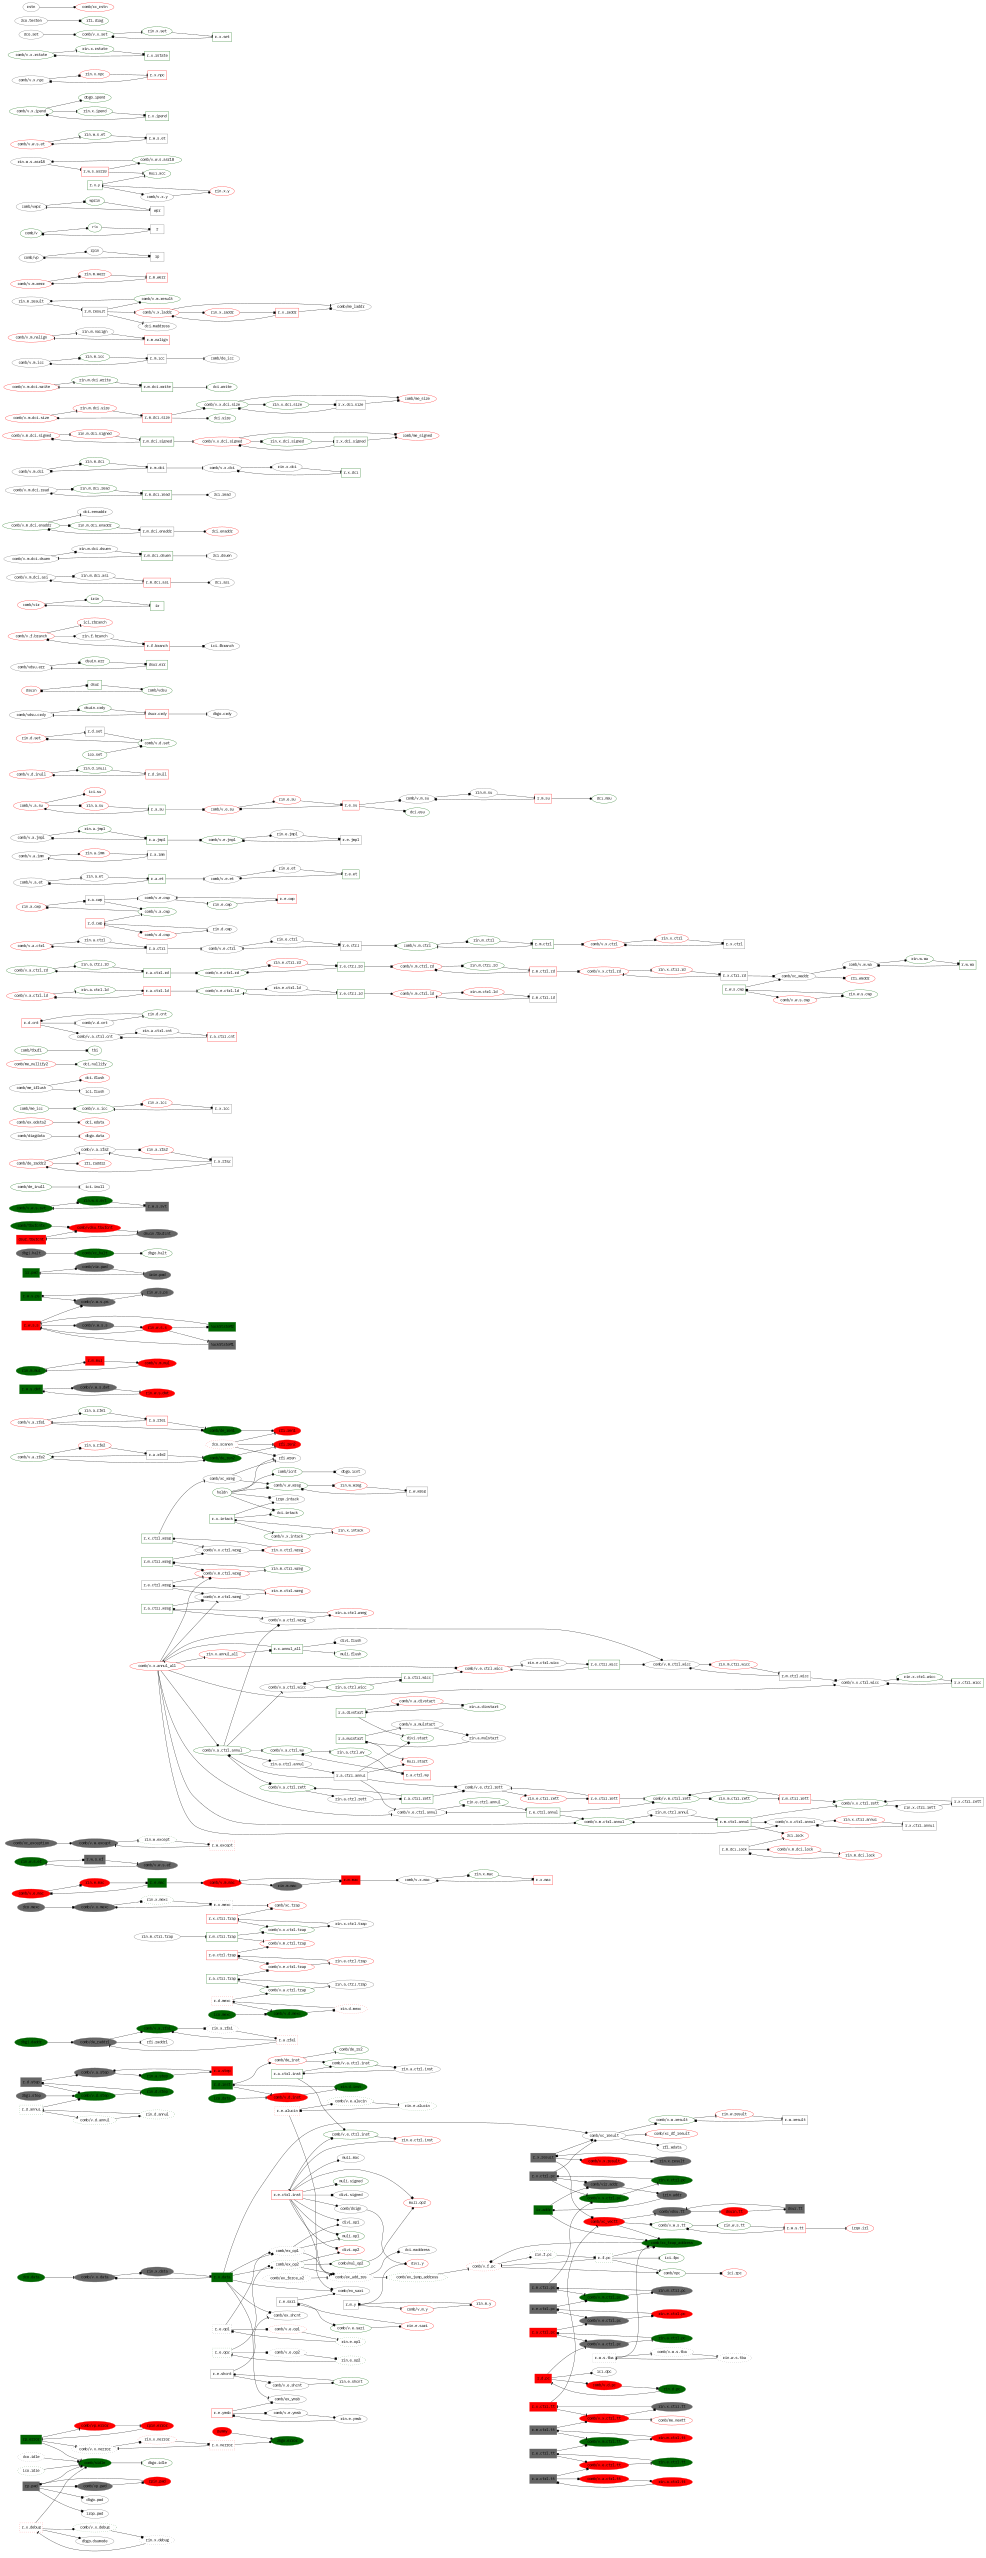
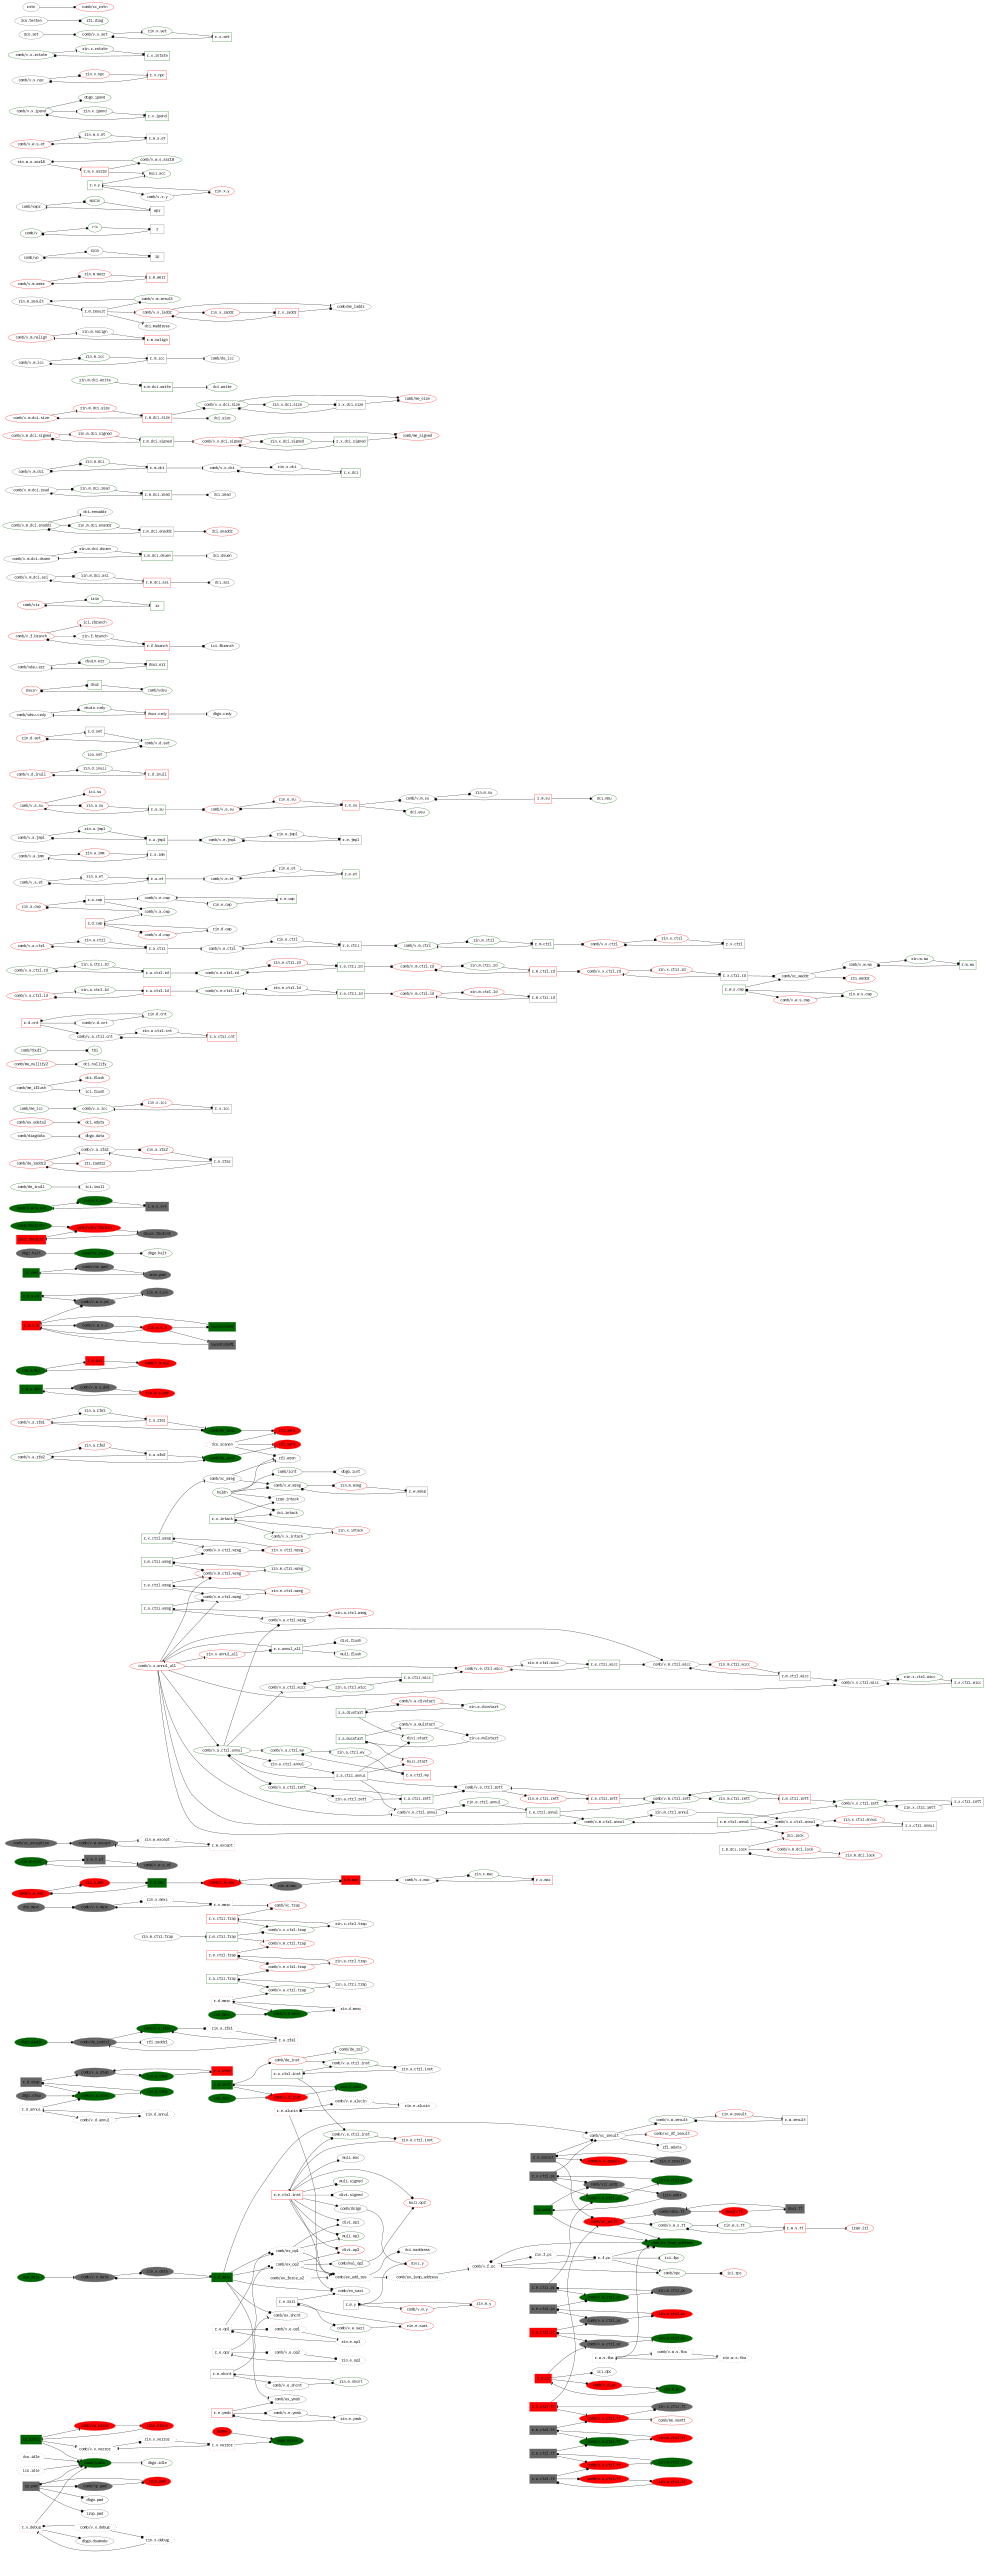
(31, 387) -> none
(515, 796) -> none
(287, 899) -> (287, 899)
(703, 1817) -> (736, 1814)
(57, 2529) -> (60, 2526)
